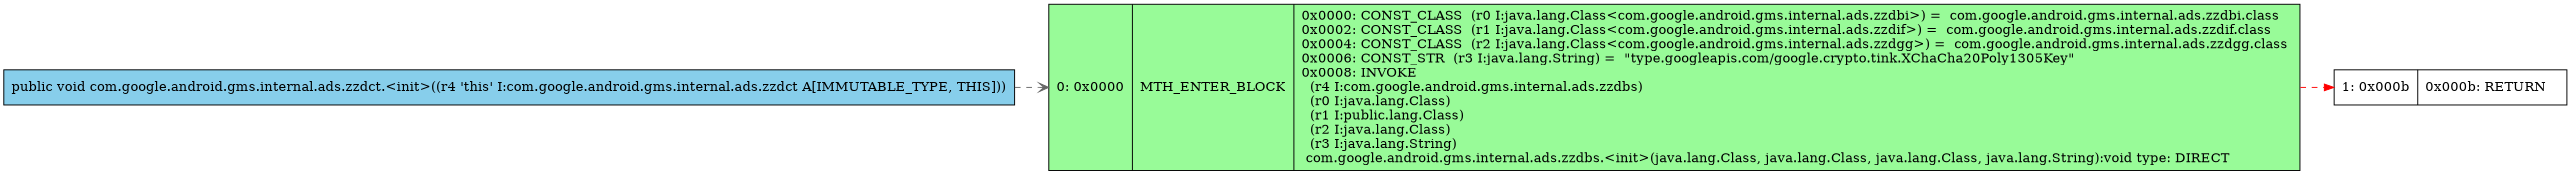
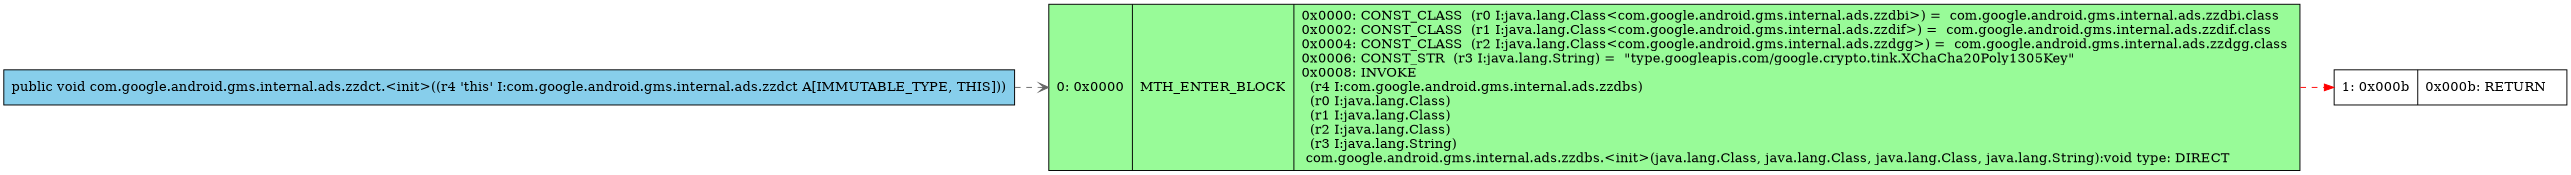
(1383, 115) -> (1376, 115)
